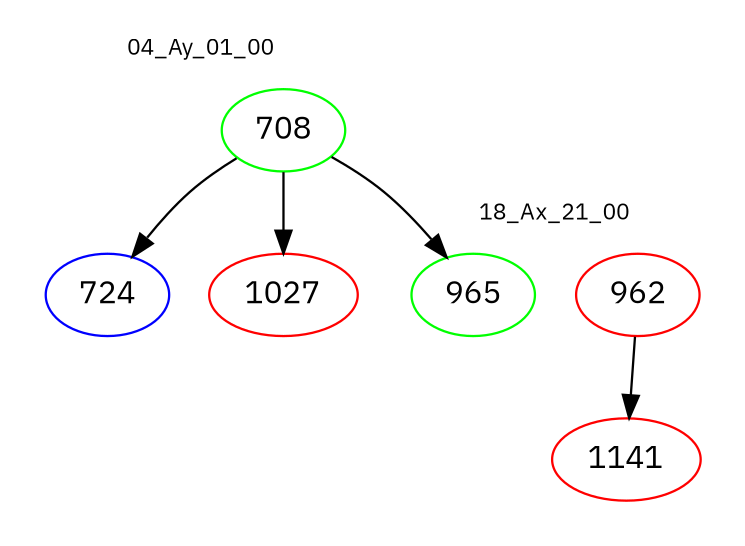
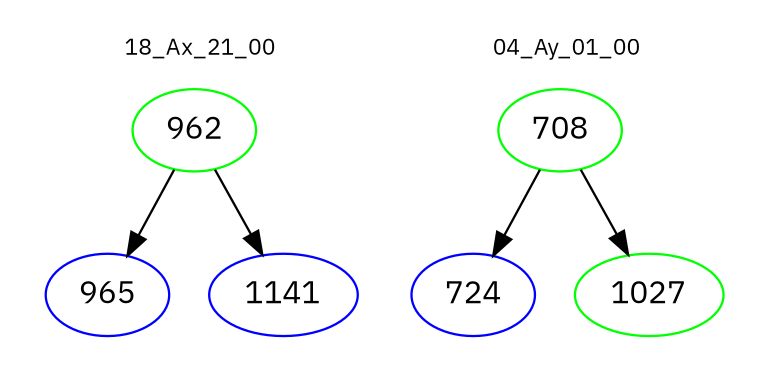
(407, 213) -> (156, 202)
(283, 295) -> (649, 295)
(473, 295) -> (107, 295)
(638, 295) -> (194, 130)
(626, 460) -> (283, 295)
